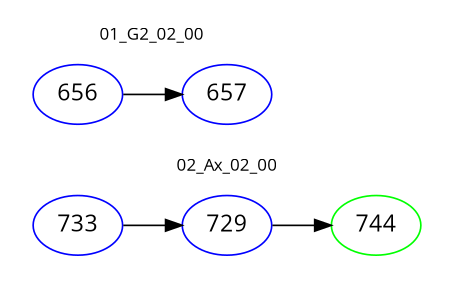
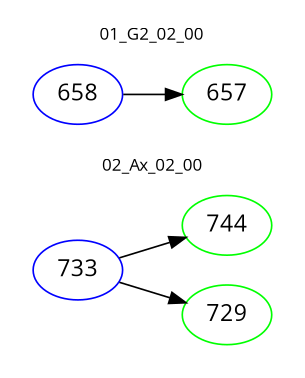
(78, 94) -> (78, 94)
(227, 94) -> (227, 94)
(227, 225) -> (227, 315)
(293, 225) -> (145, 250)
